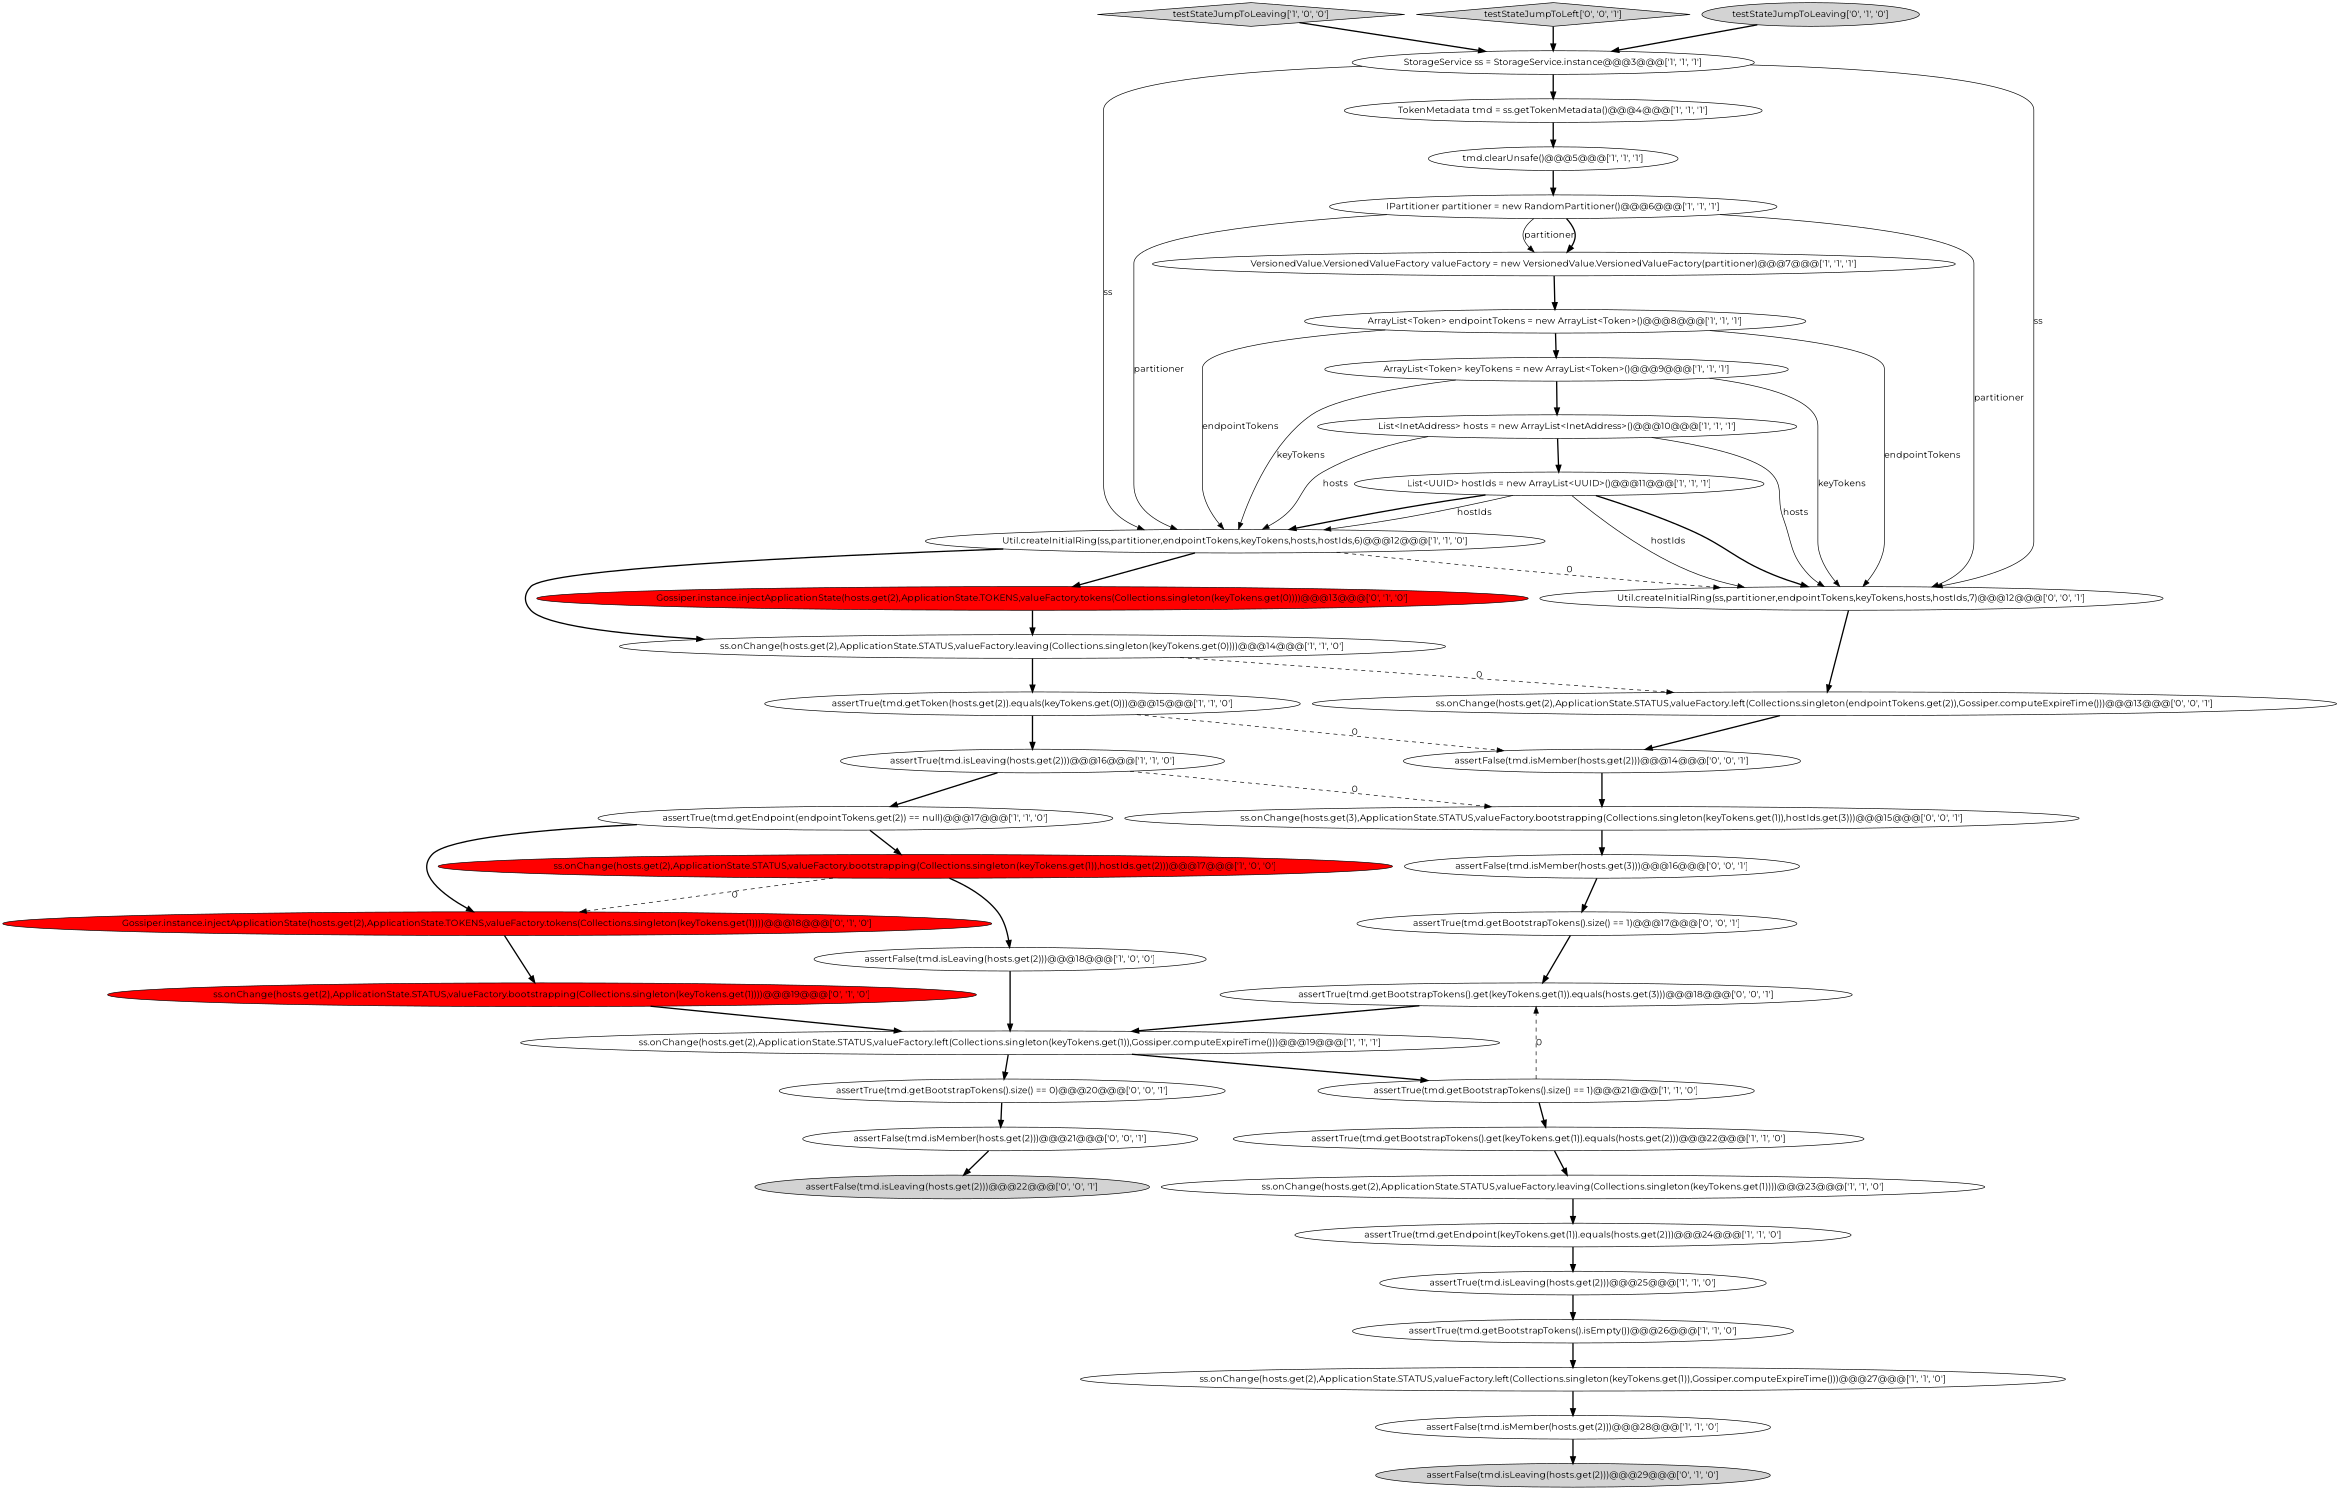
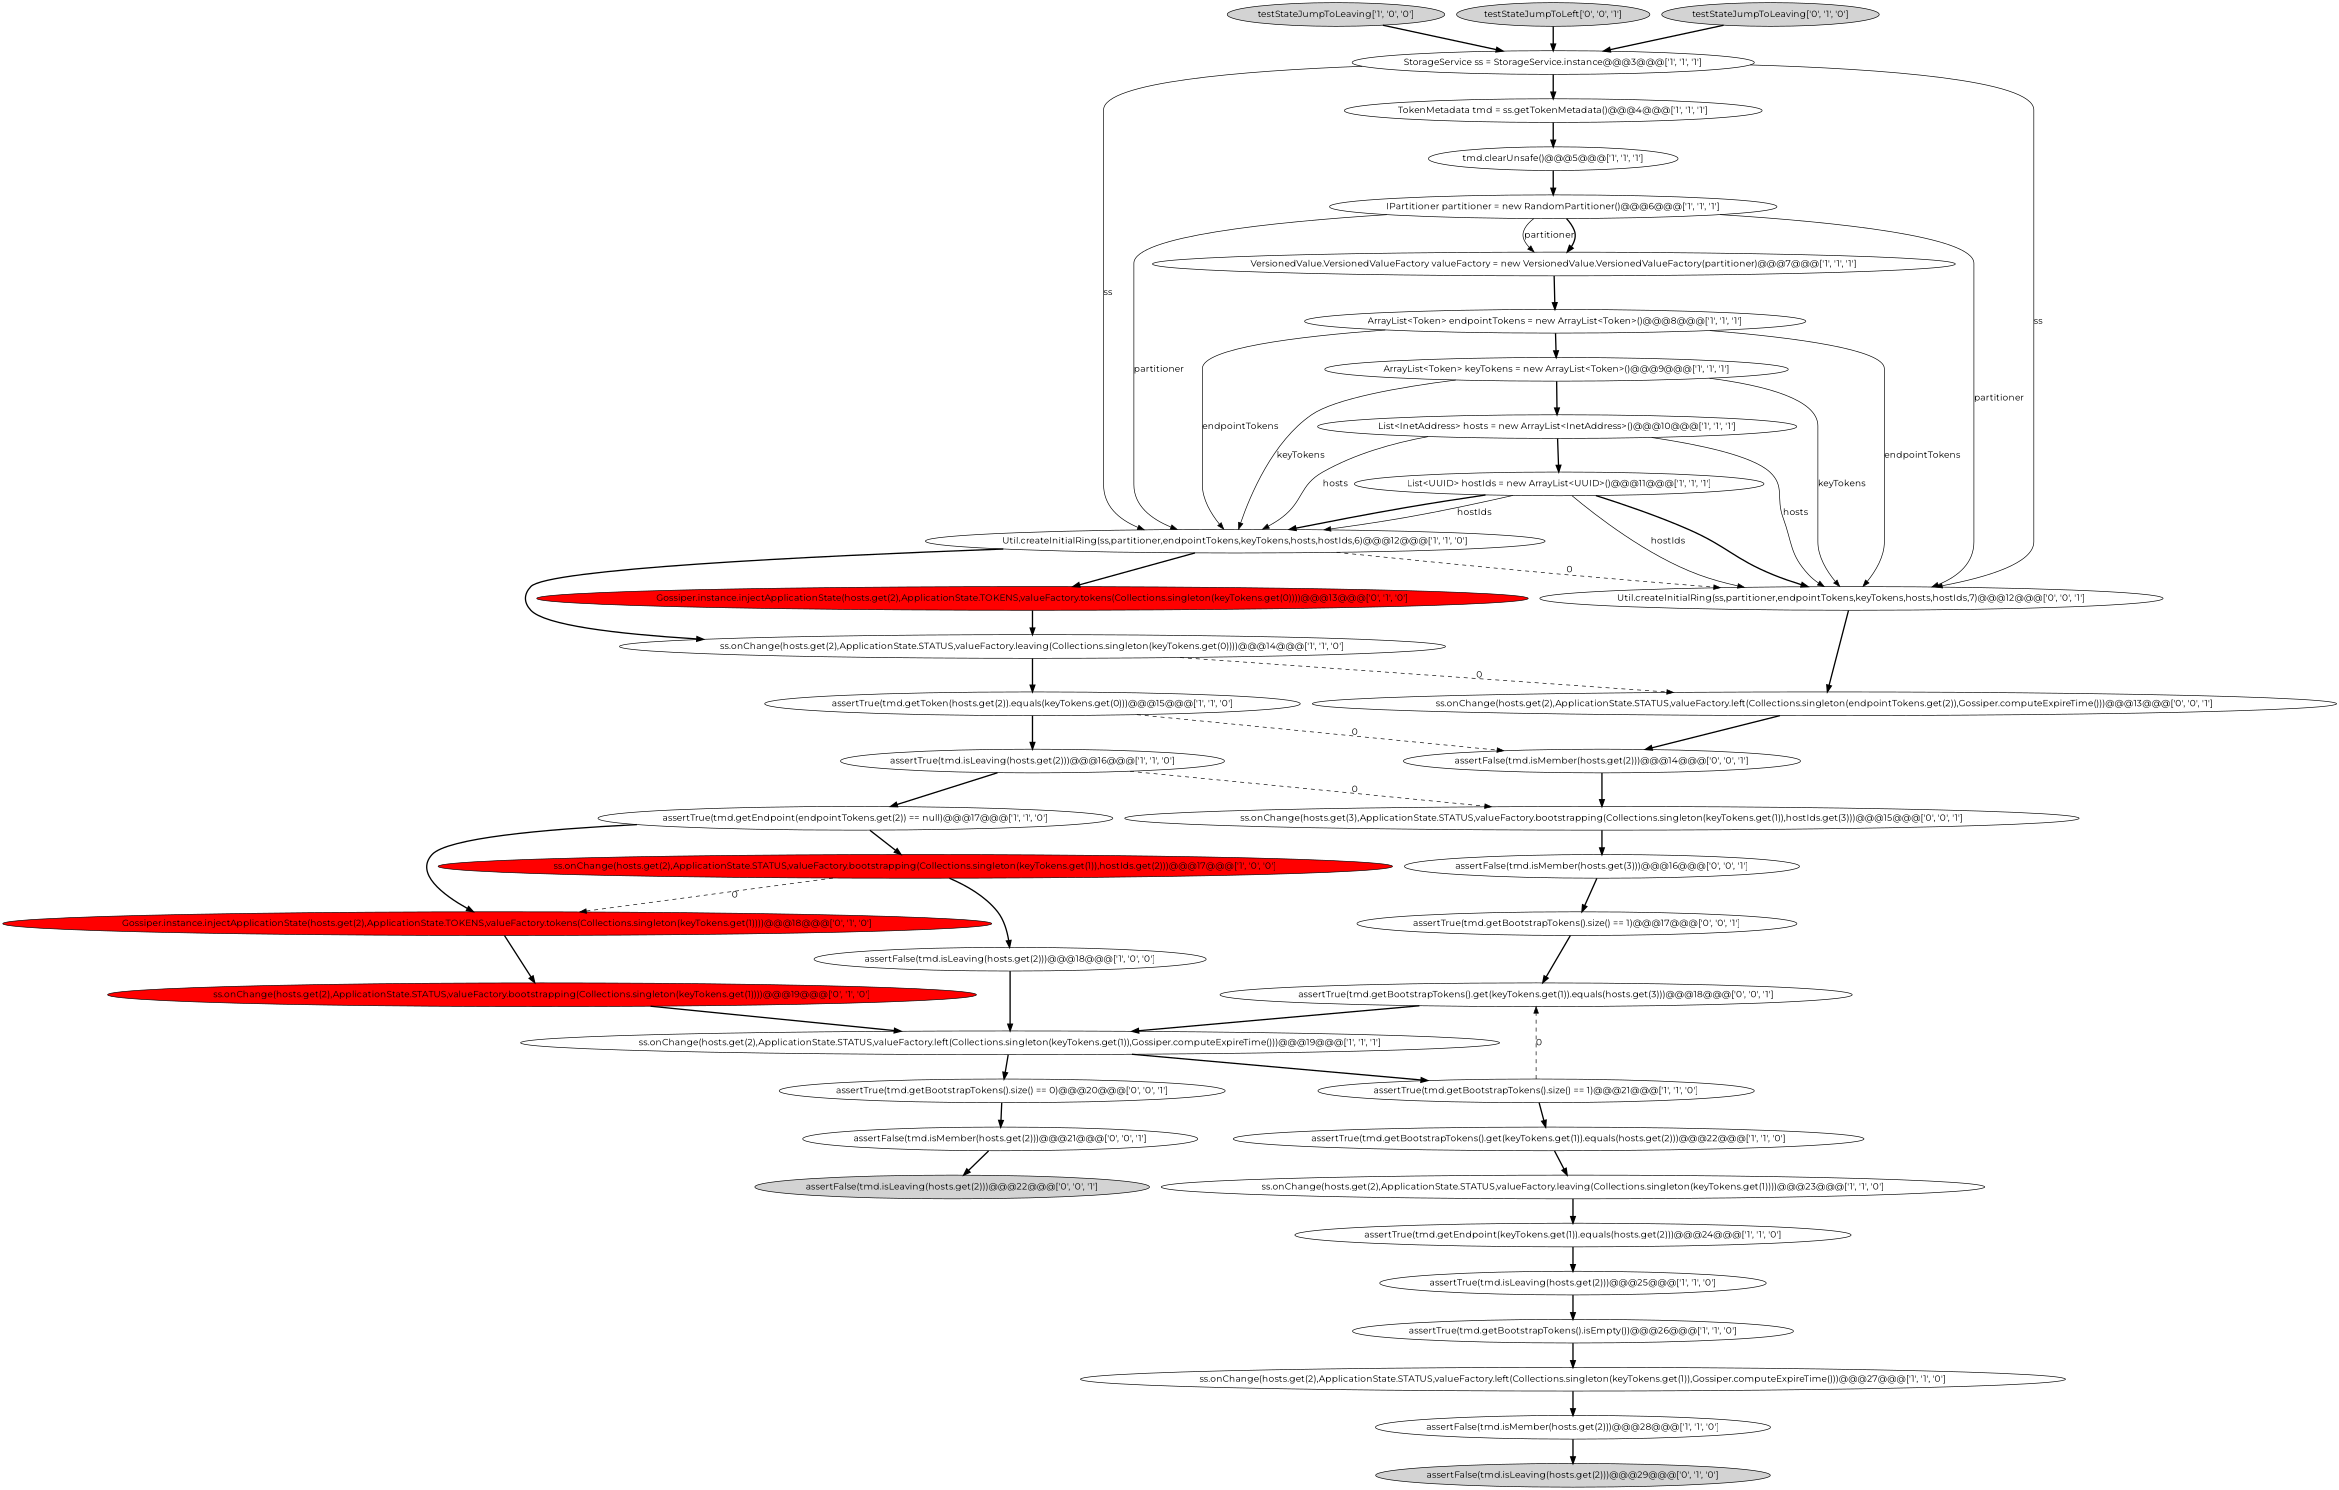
(1251, 14) -> (1336, 14)
(1553, 14) -> (1553, 14)
